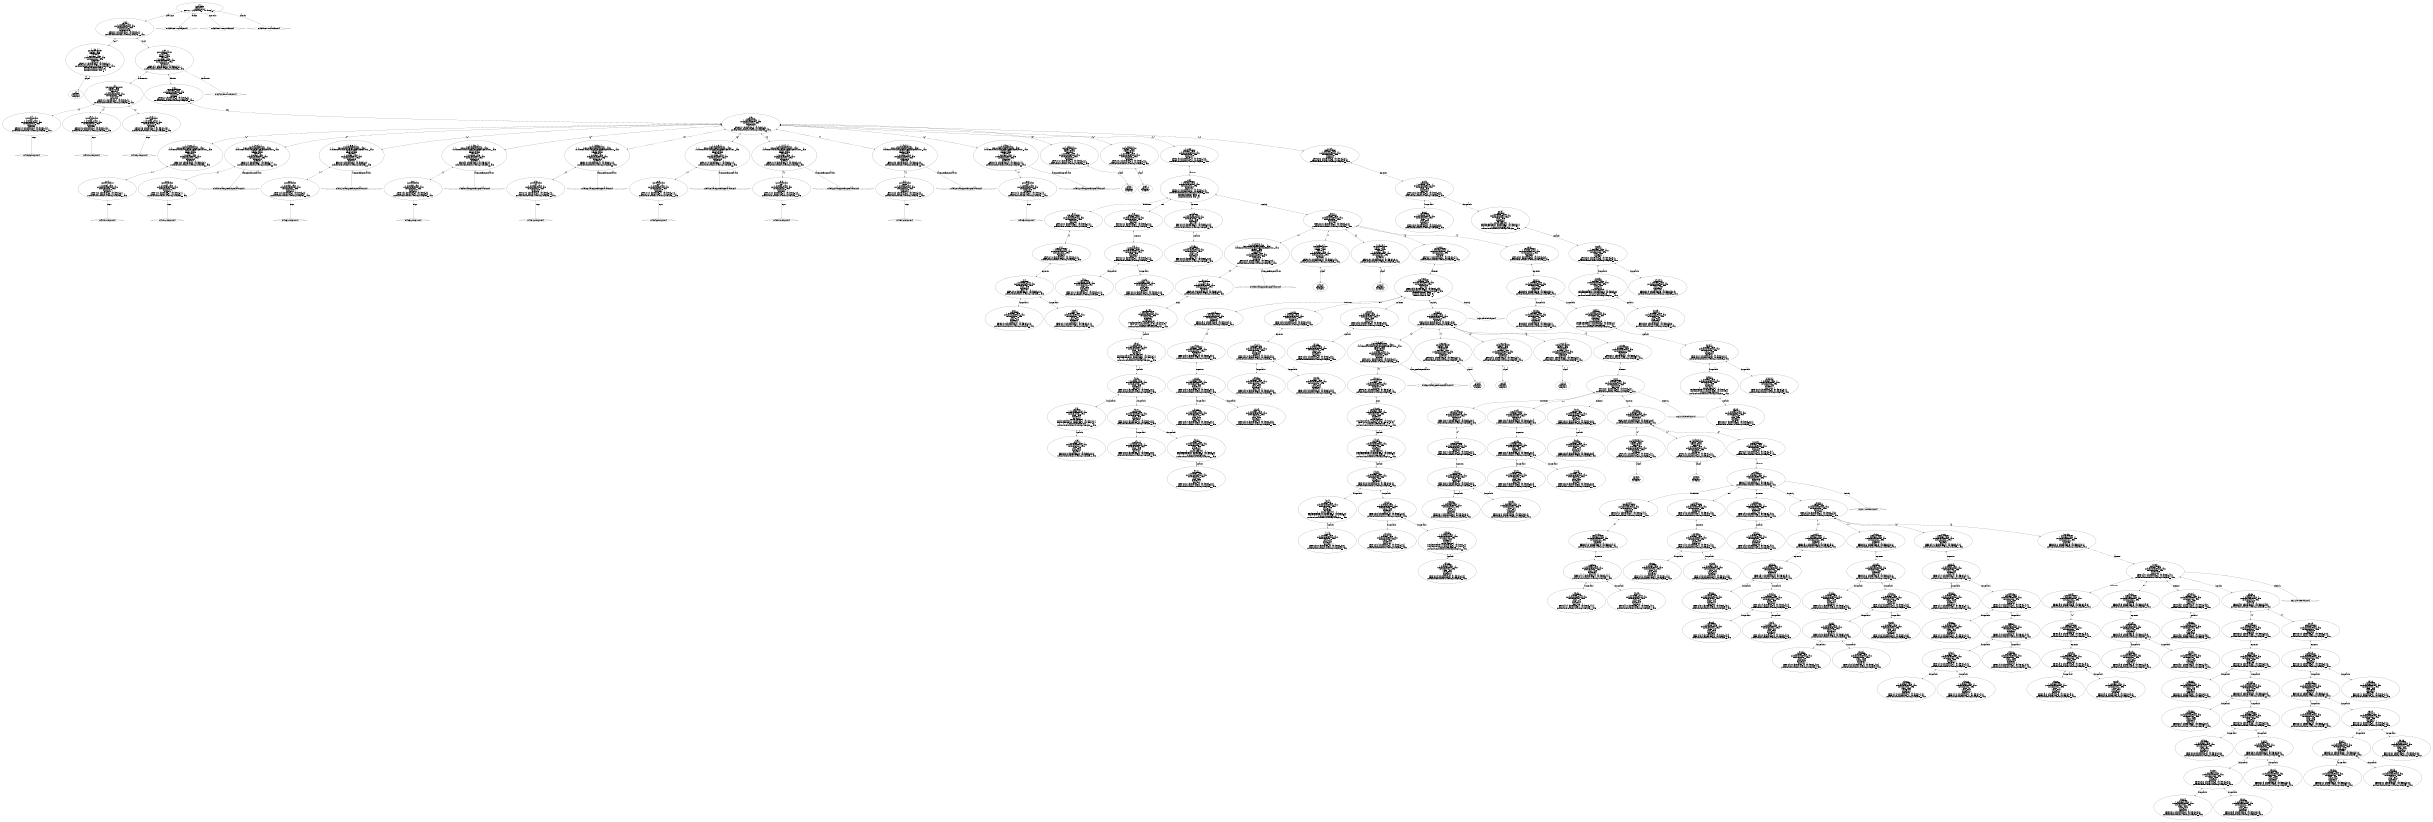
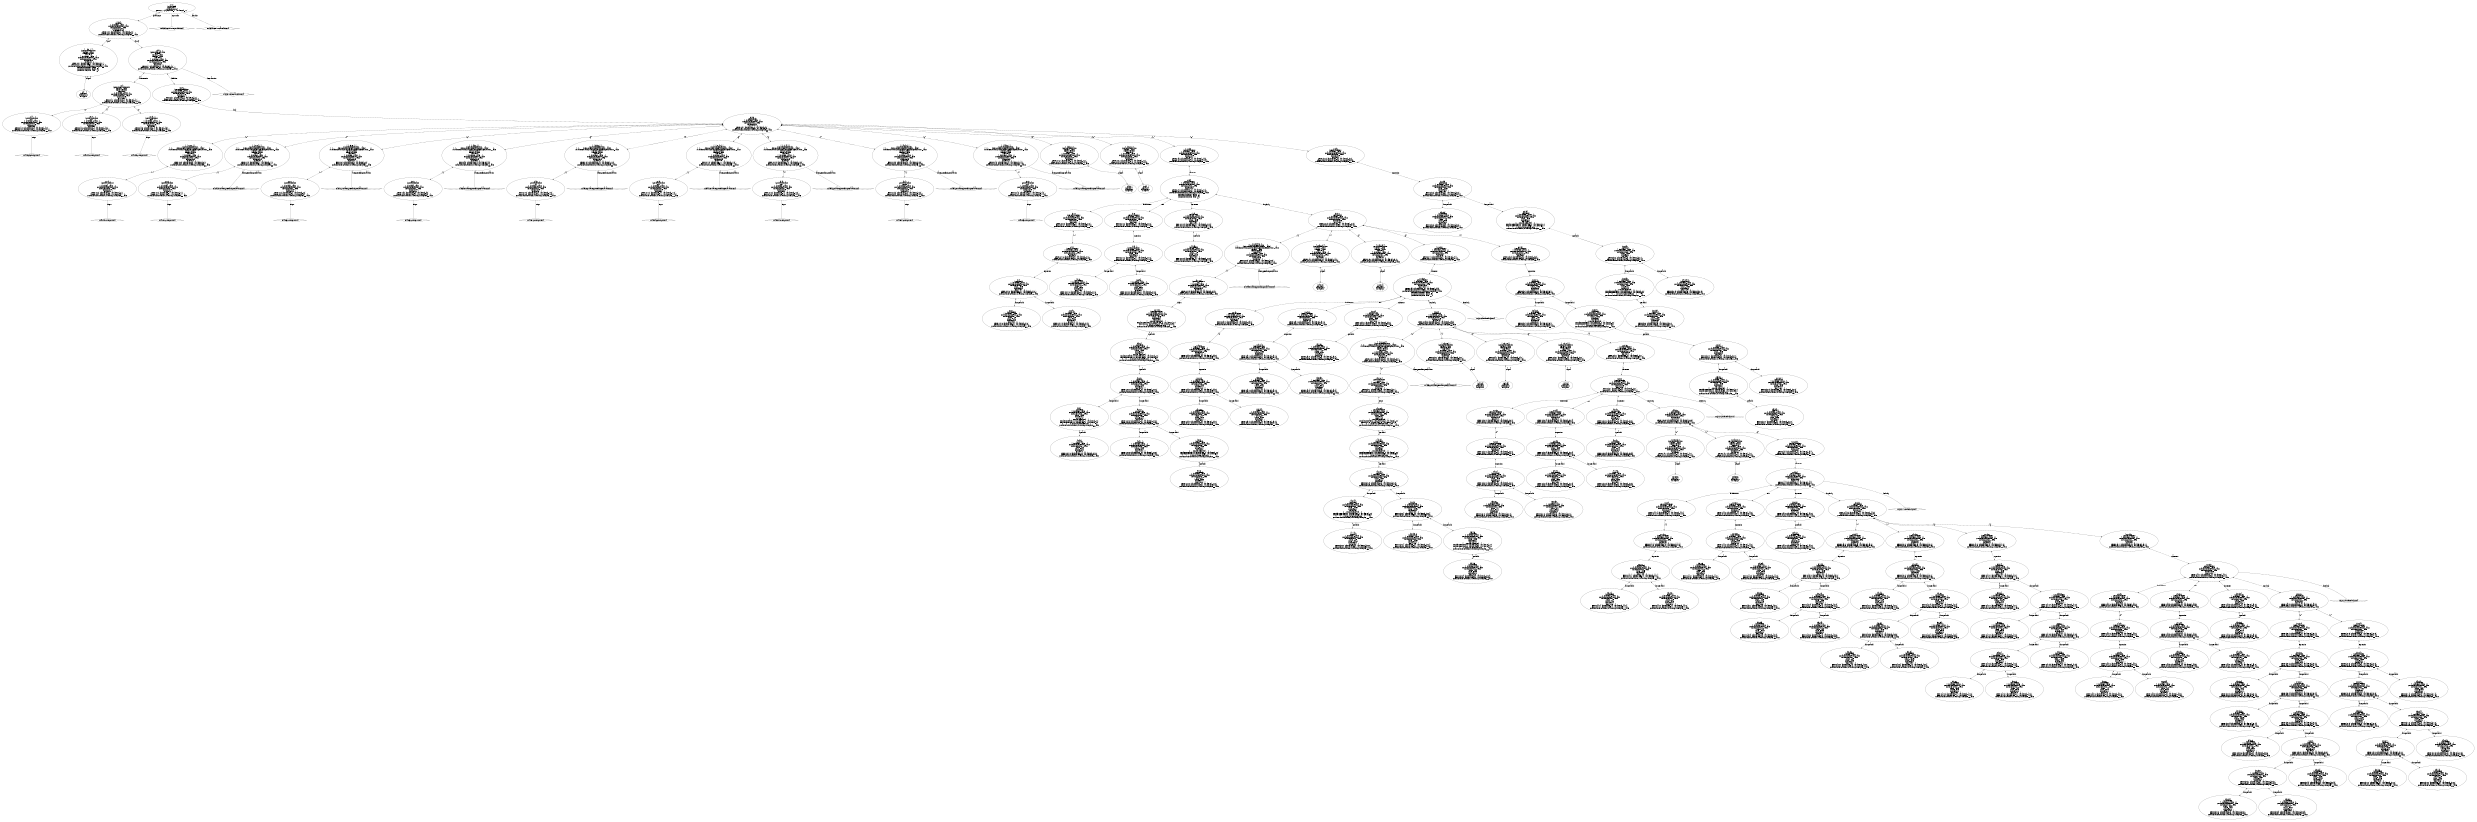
(177, 29) -> none
